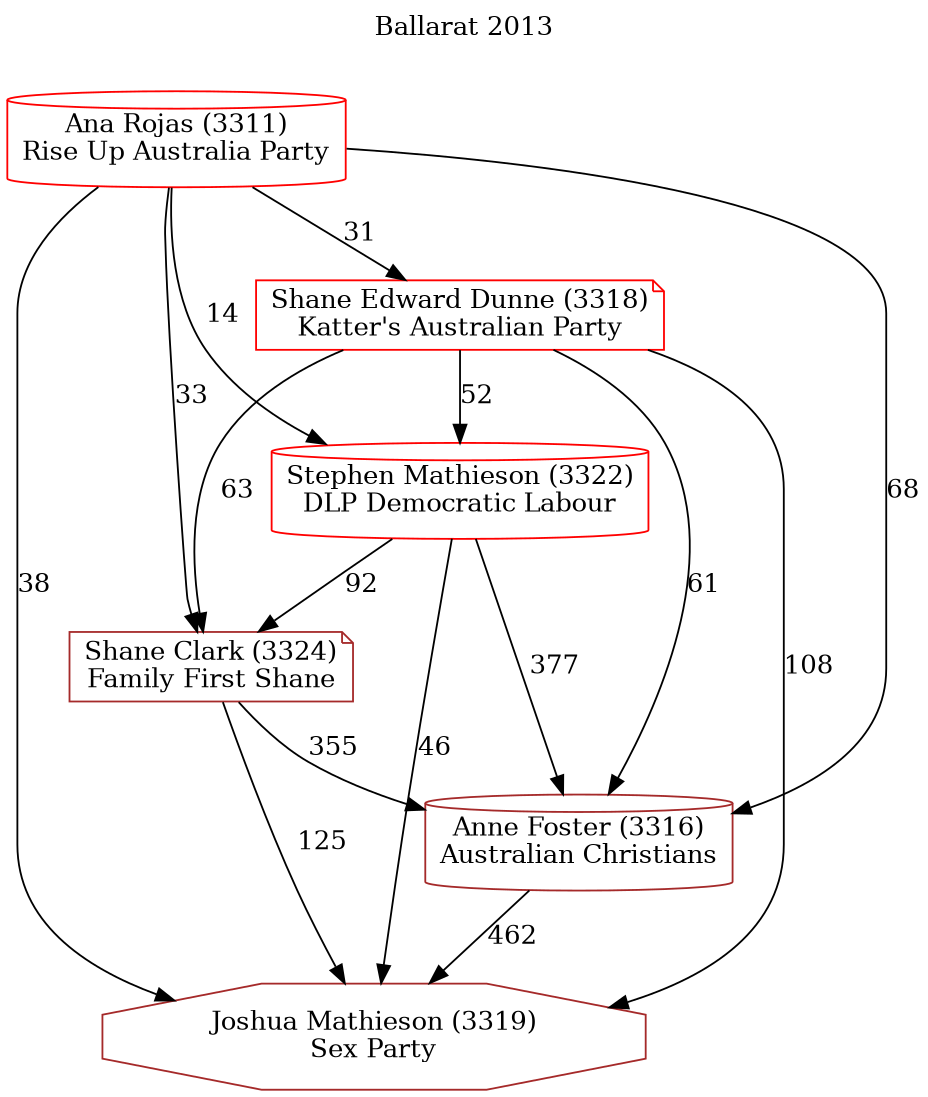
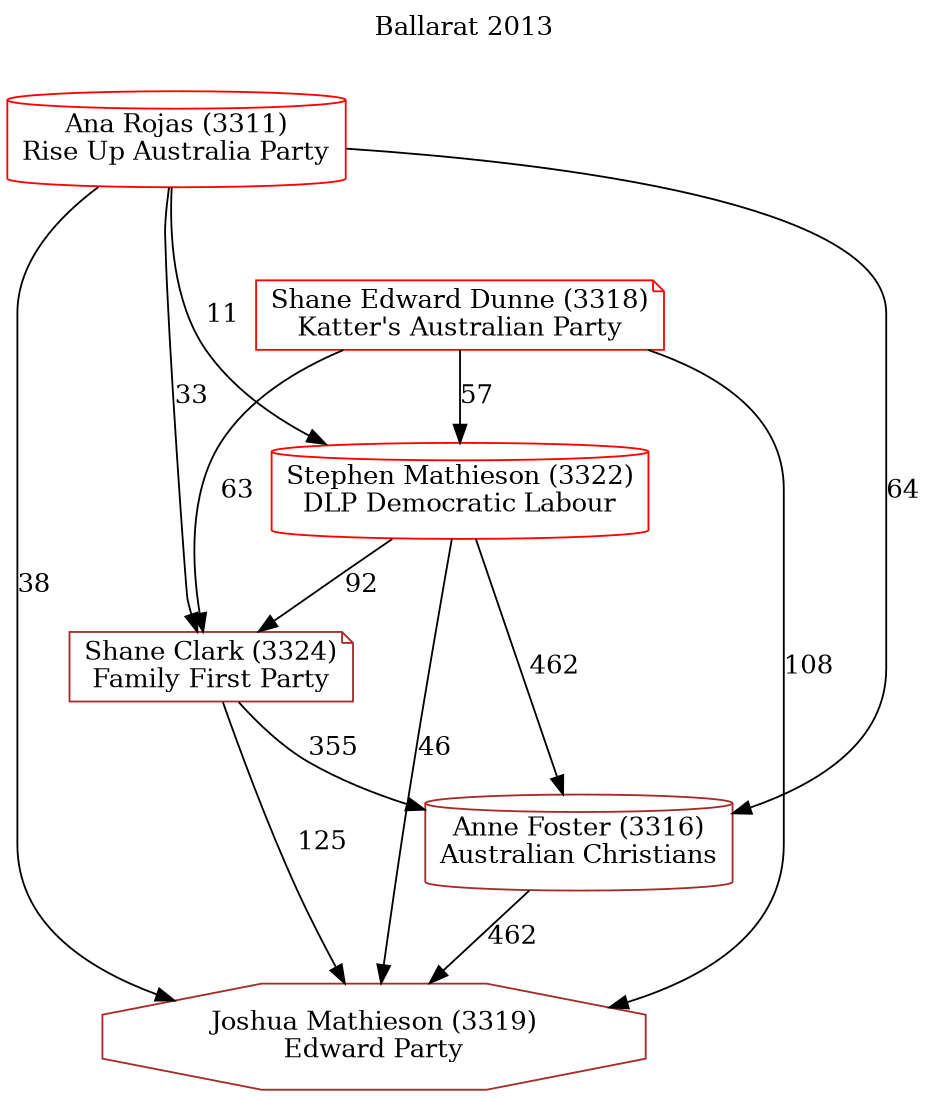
(321, 229) -> none
(223, 315) -> (223, 315)
(477, 396) -> (477, 396)
(904, 491) -> (904, 491)
(689, 542) -> none
(211, 667) -> (211, 667)
(555, 667) -> (555, 667)
(374, 1037) -> (374, 1037)
